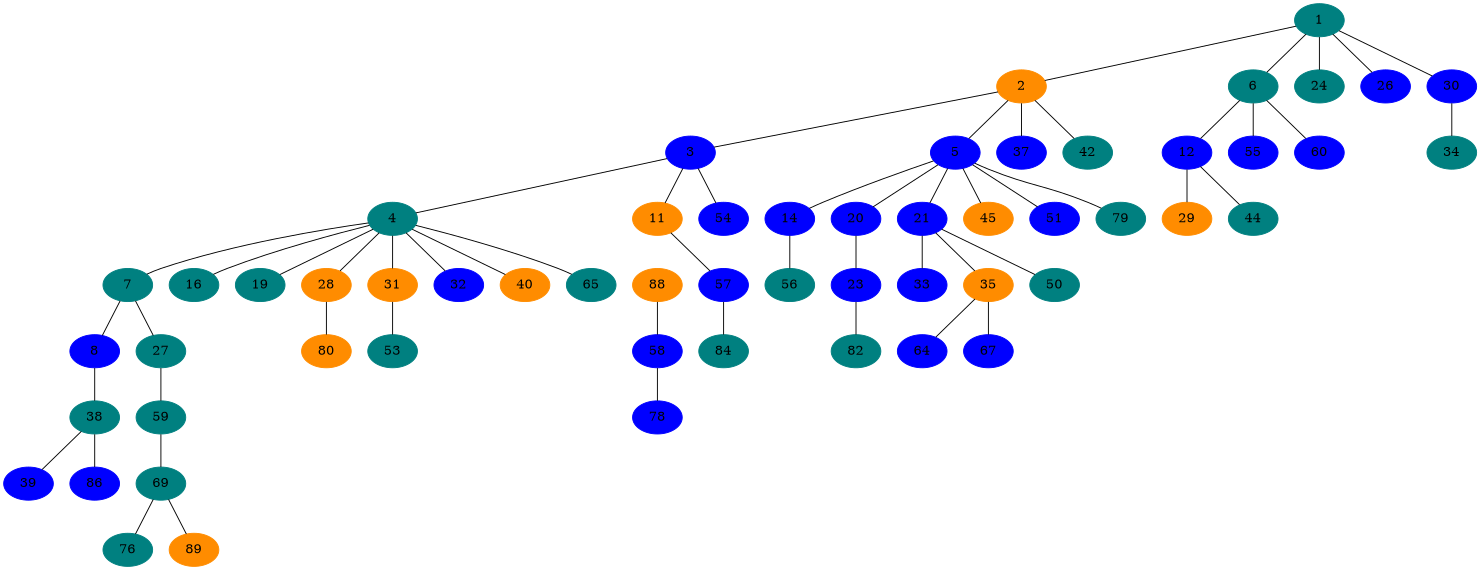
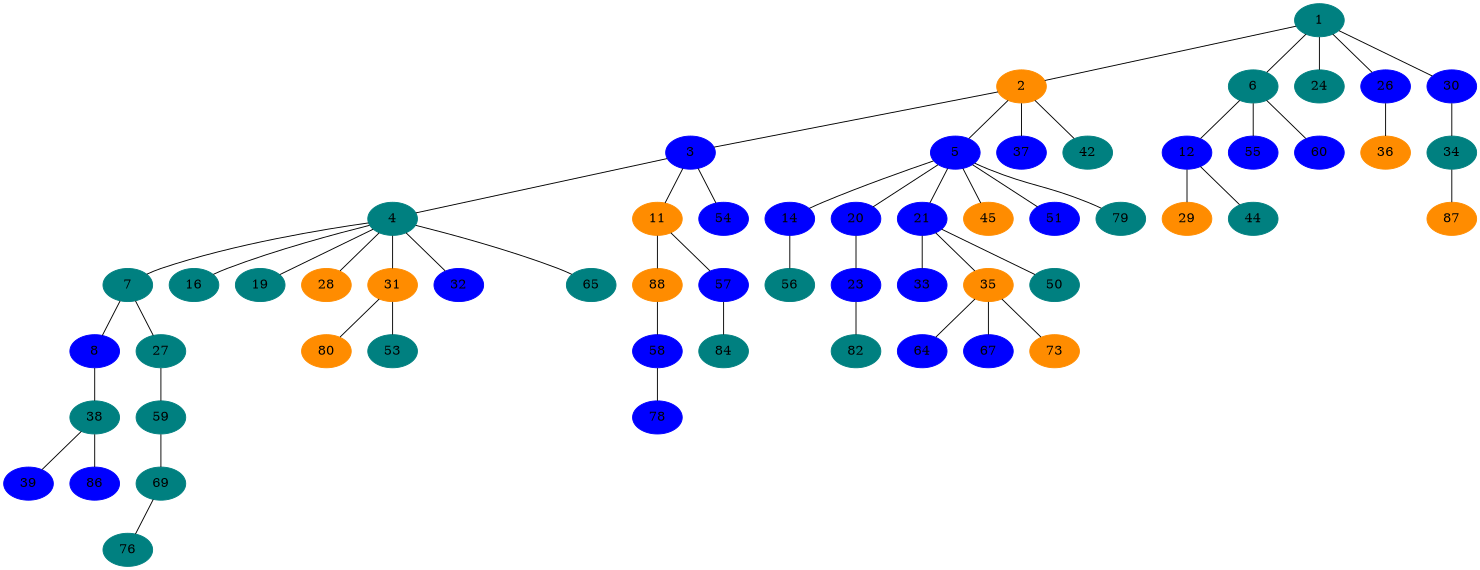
none -> (1386, 153)
none -> (1452, 219)
none -> (657, 252)
(525, 285) -> none
(326, 318) -> (360, 318)
none -> (1055, 351)
(194, 550) -> none
